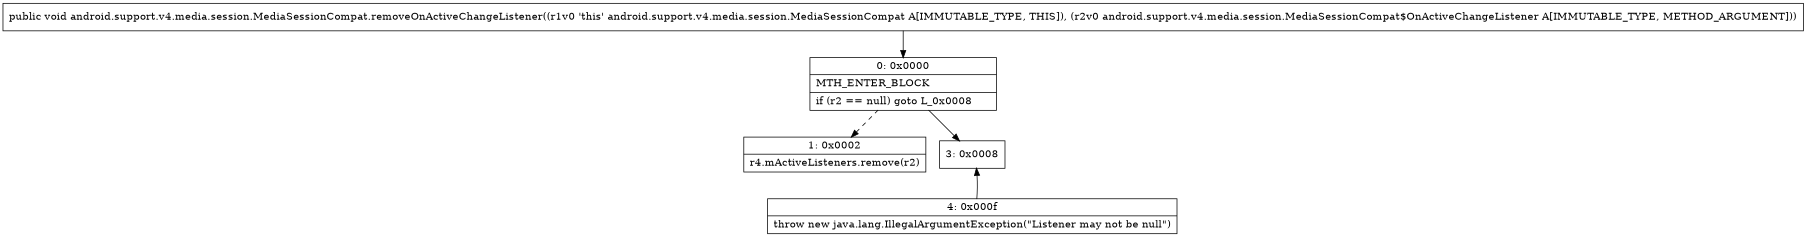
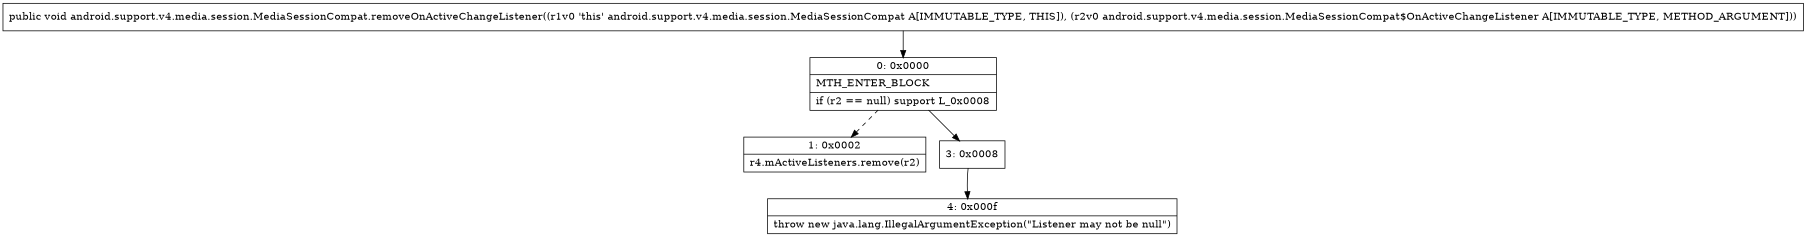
(894, 101) -> (903, 101)
(977, 187) -> (967, 180)
